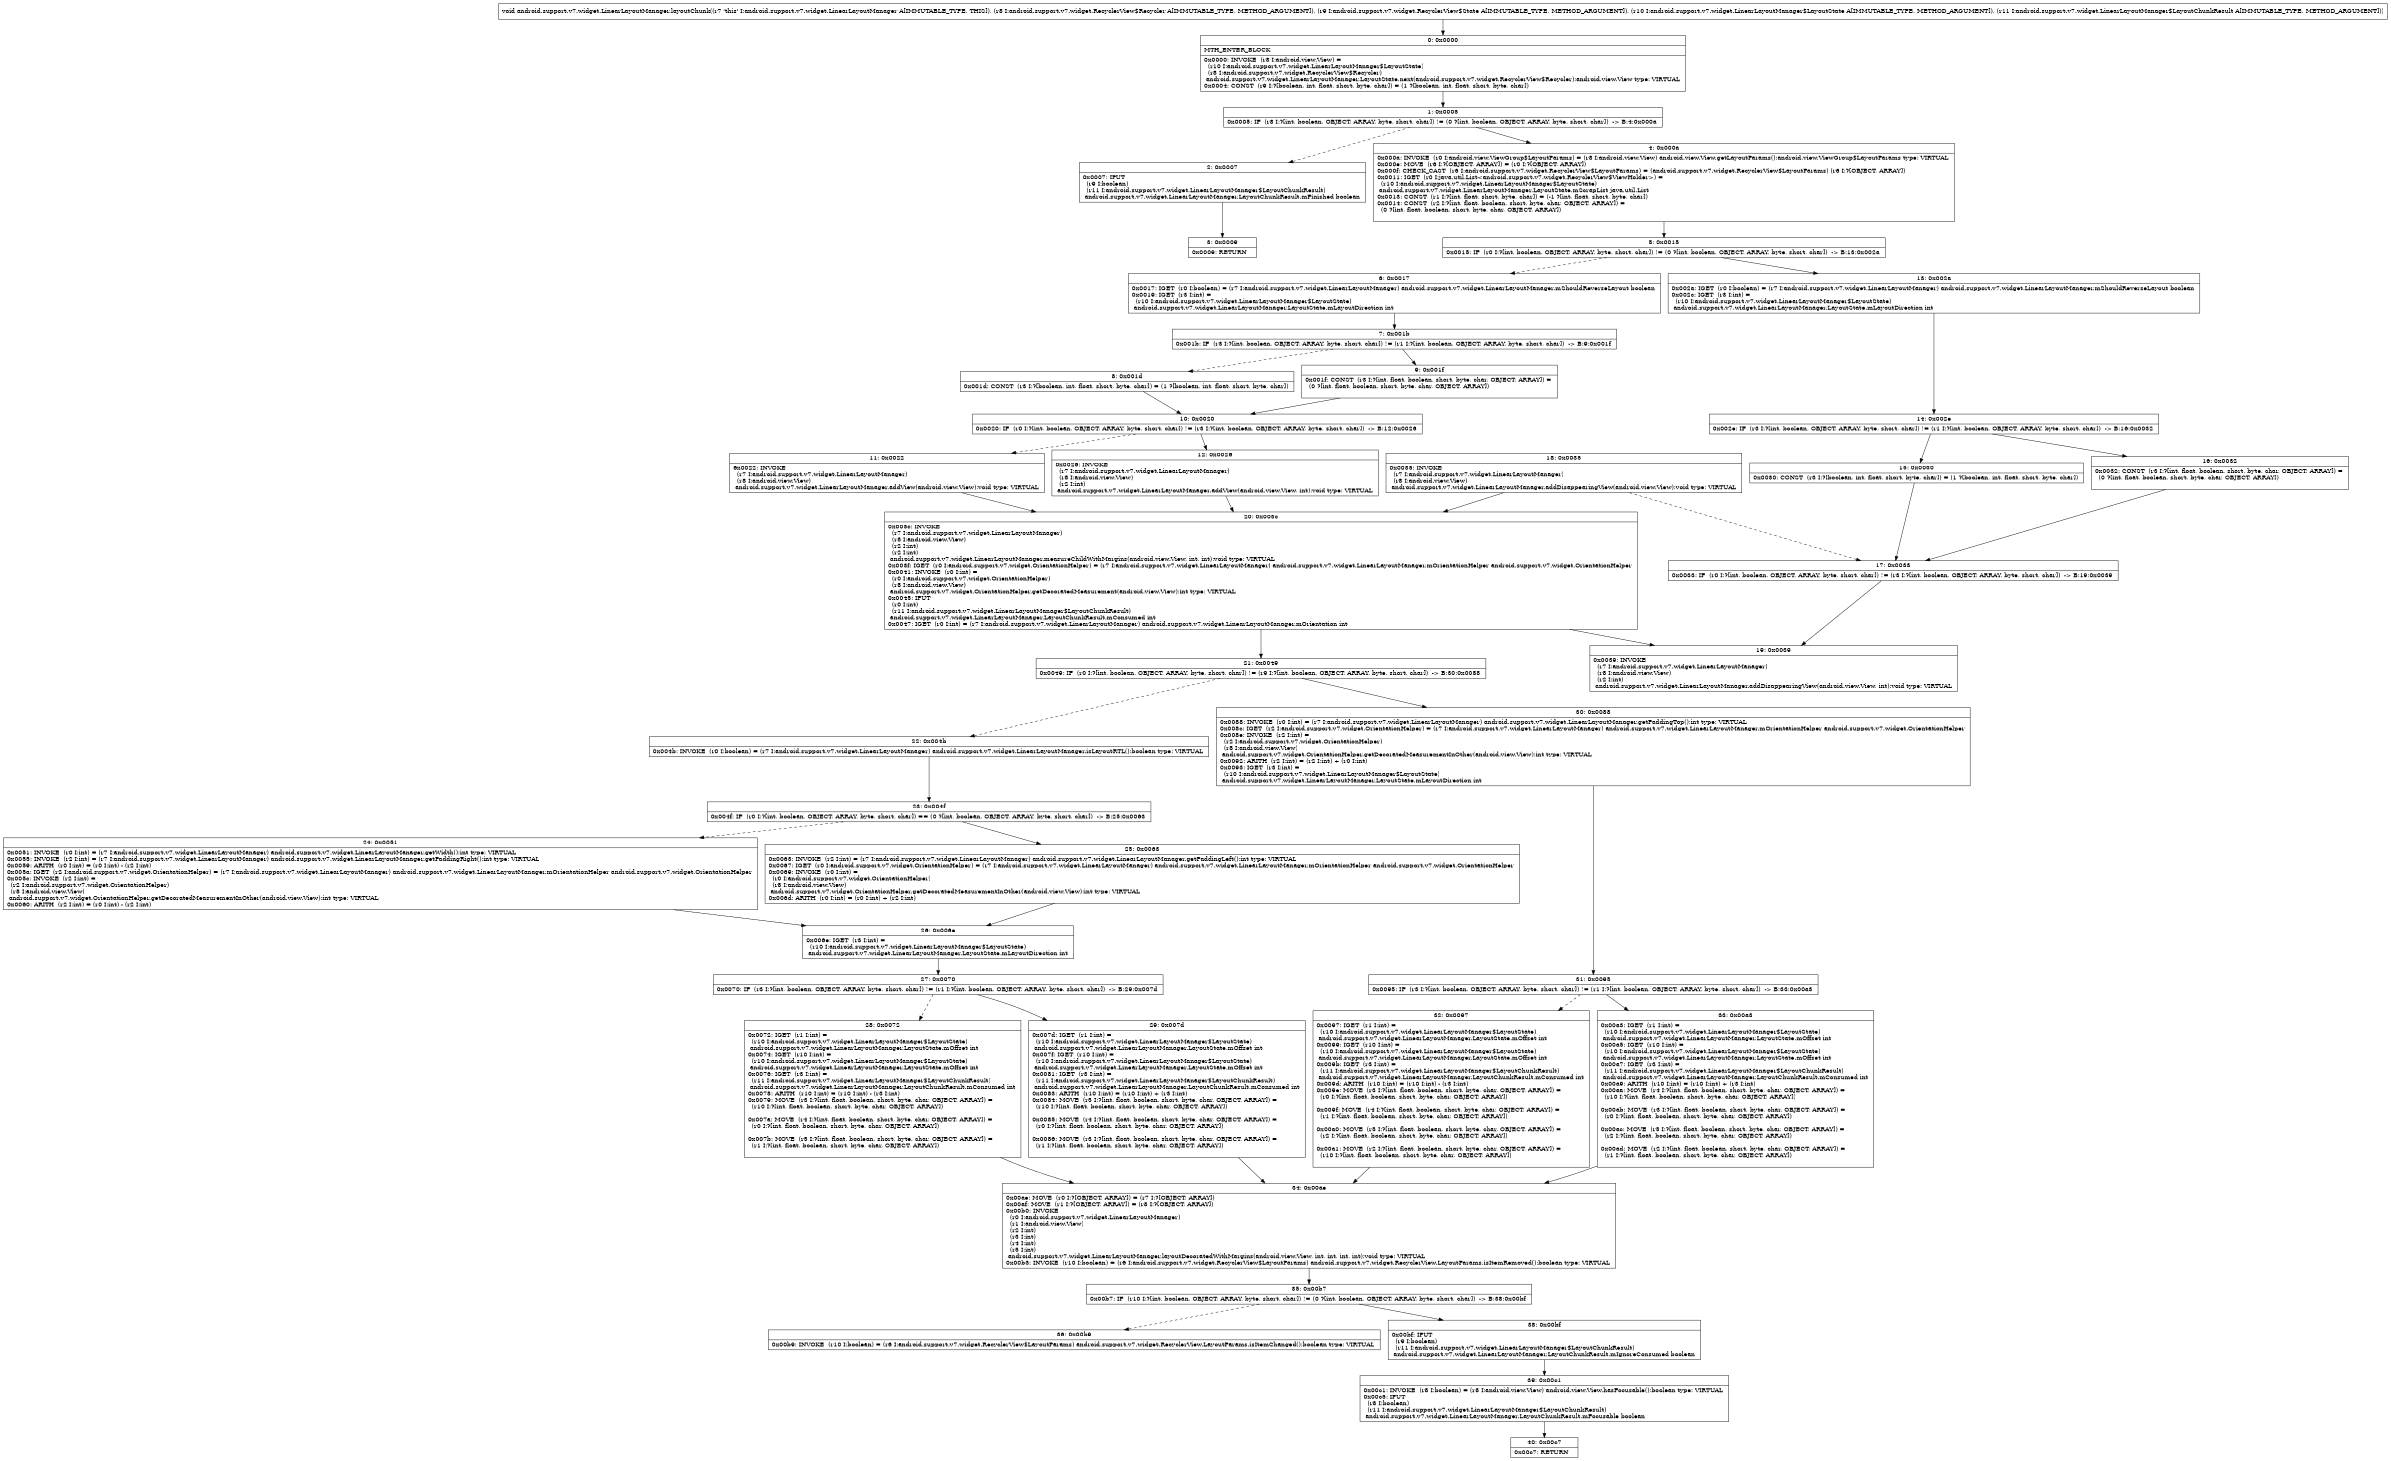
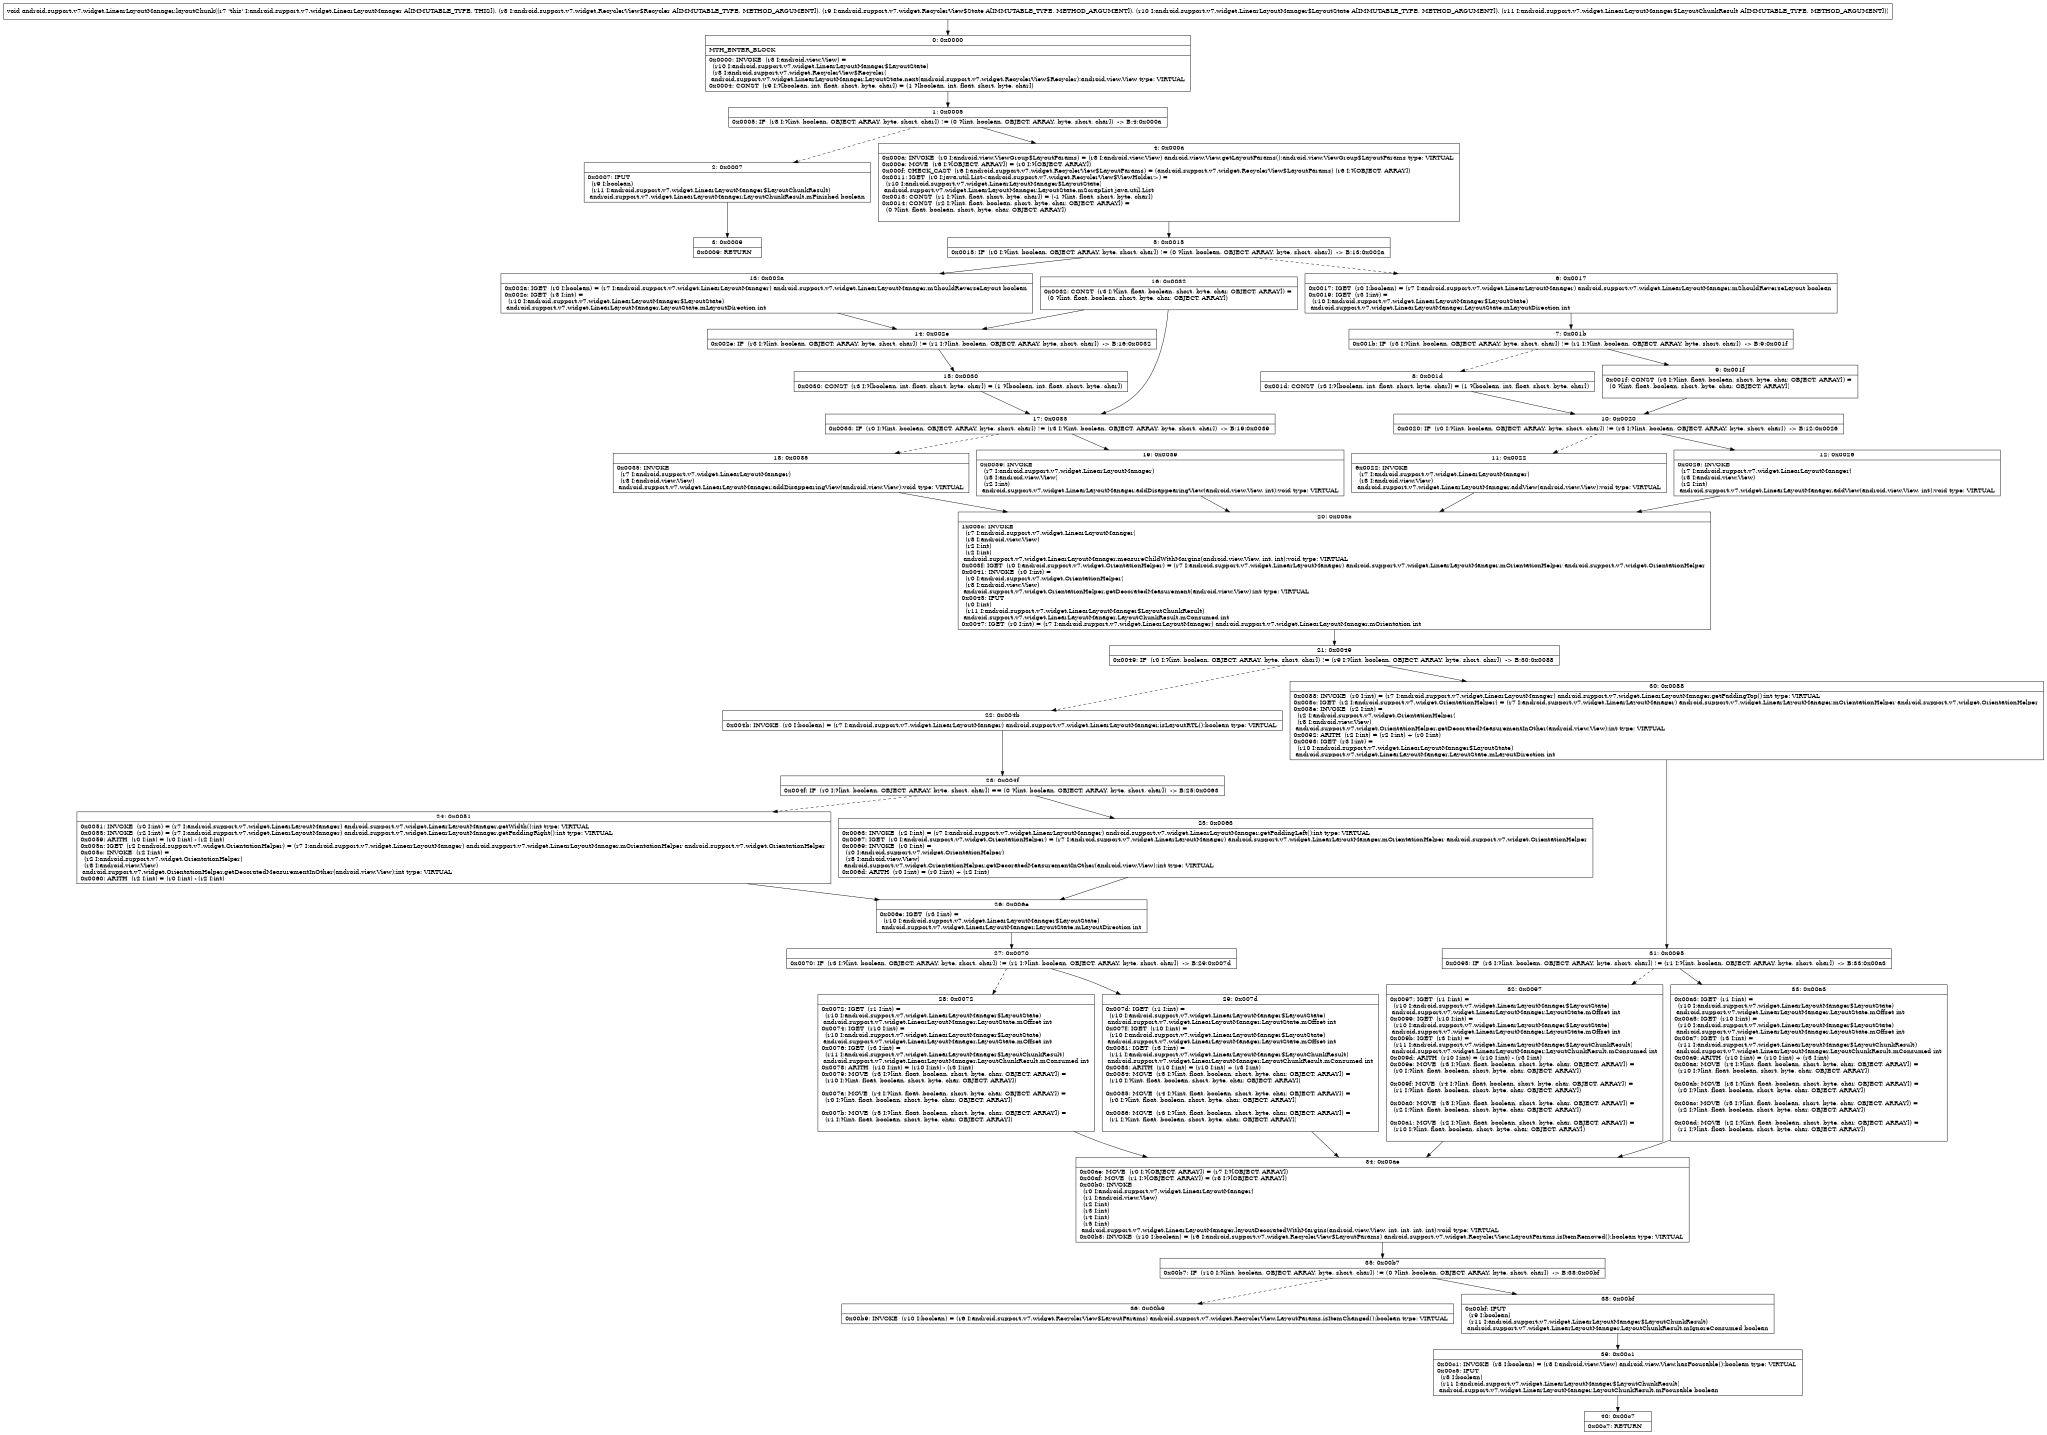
(2057, 445) -> (1035, 319)
(1743, 526) -> (949, 443)
(916, 527) -> (990, 527)
(1610, 637) -> (1213, 503)
